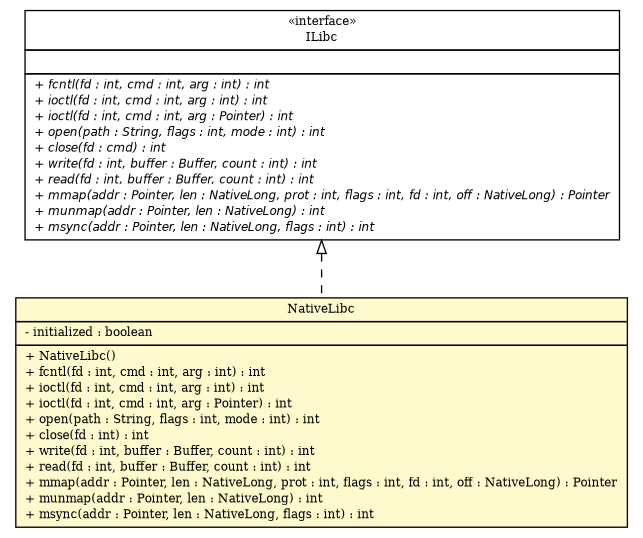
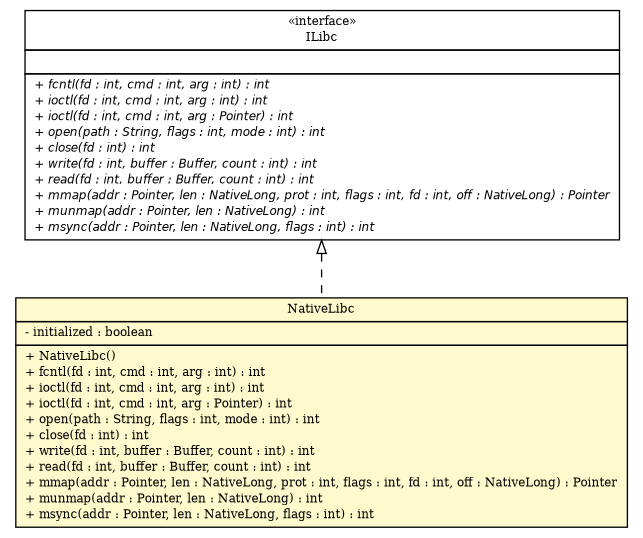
(100, 148) -> (95, 148)
